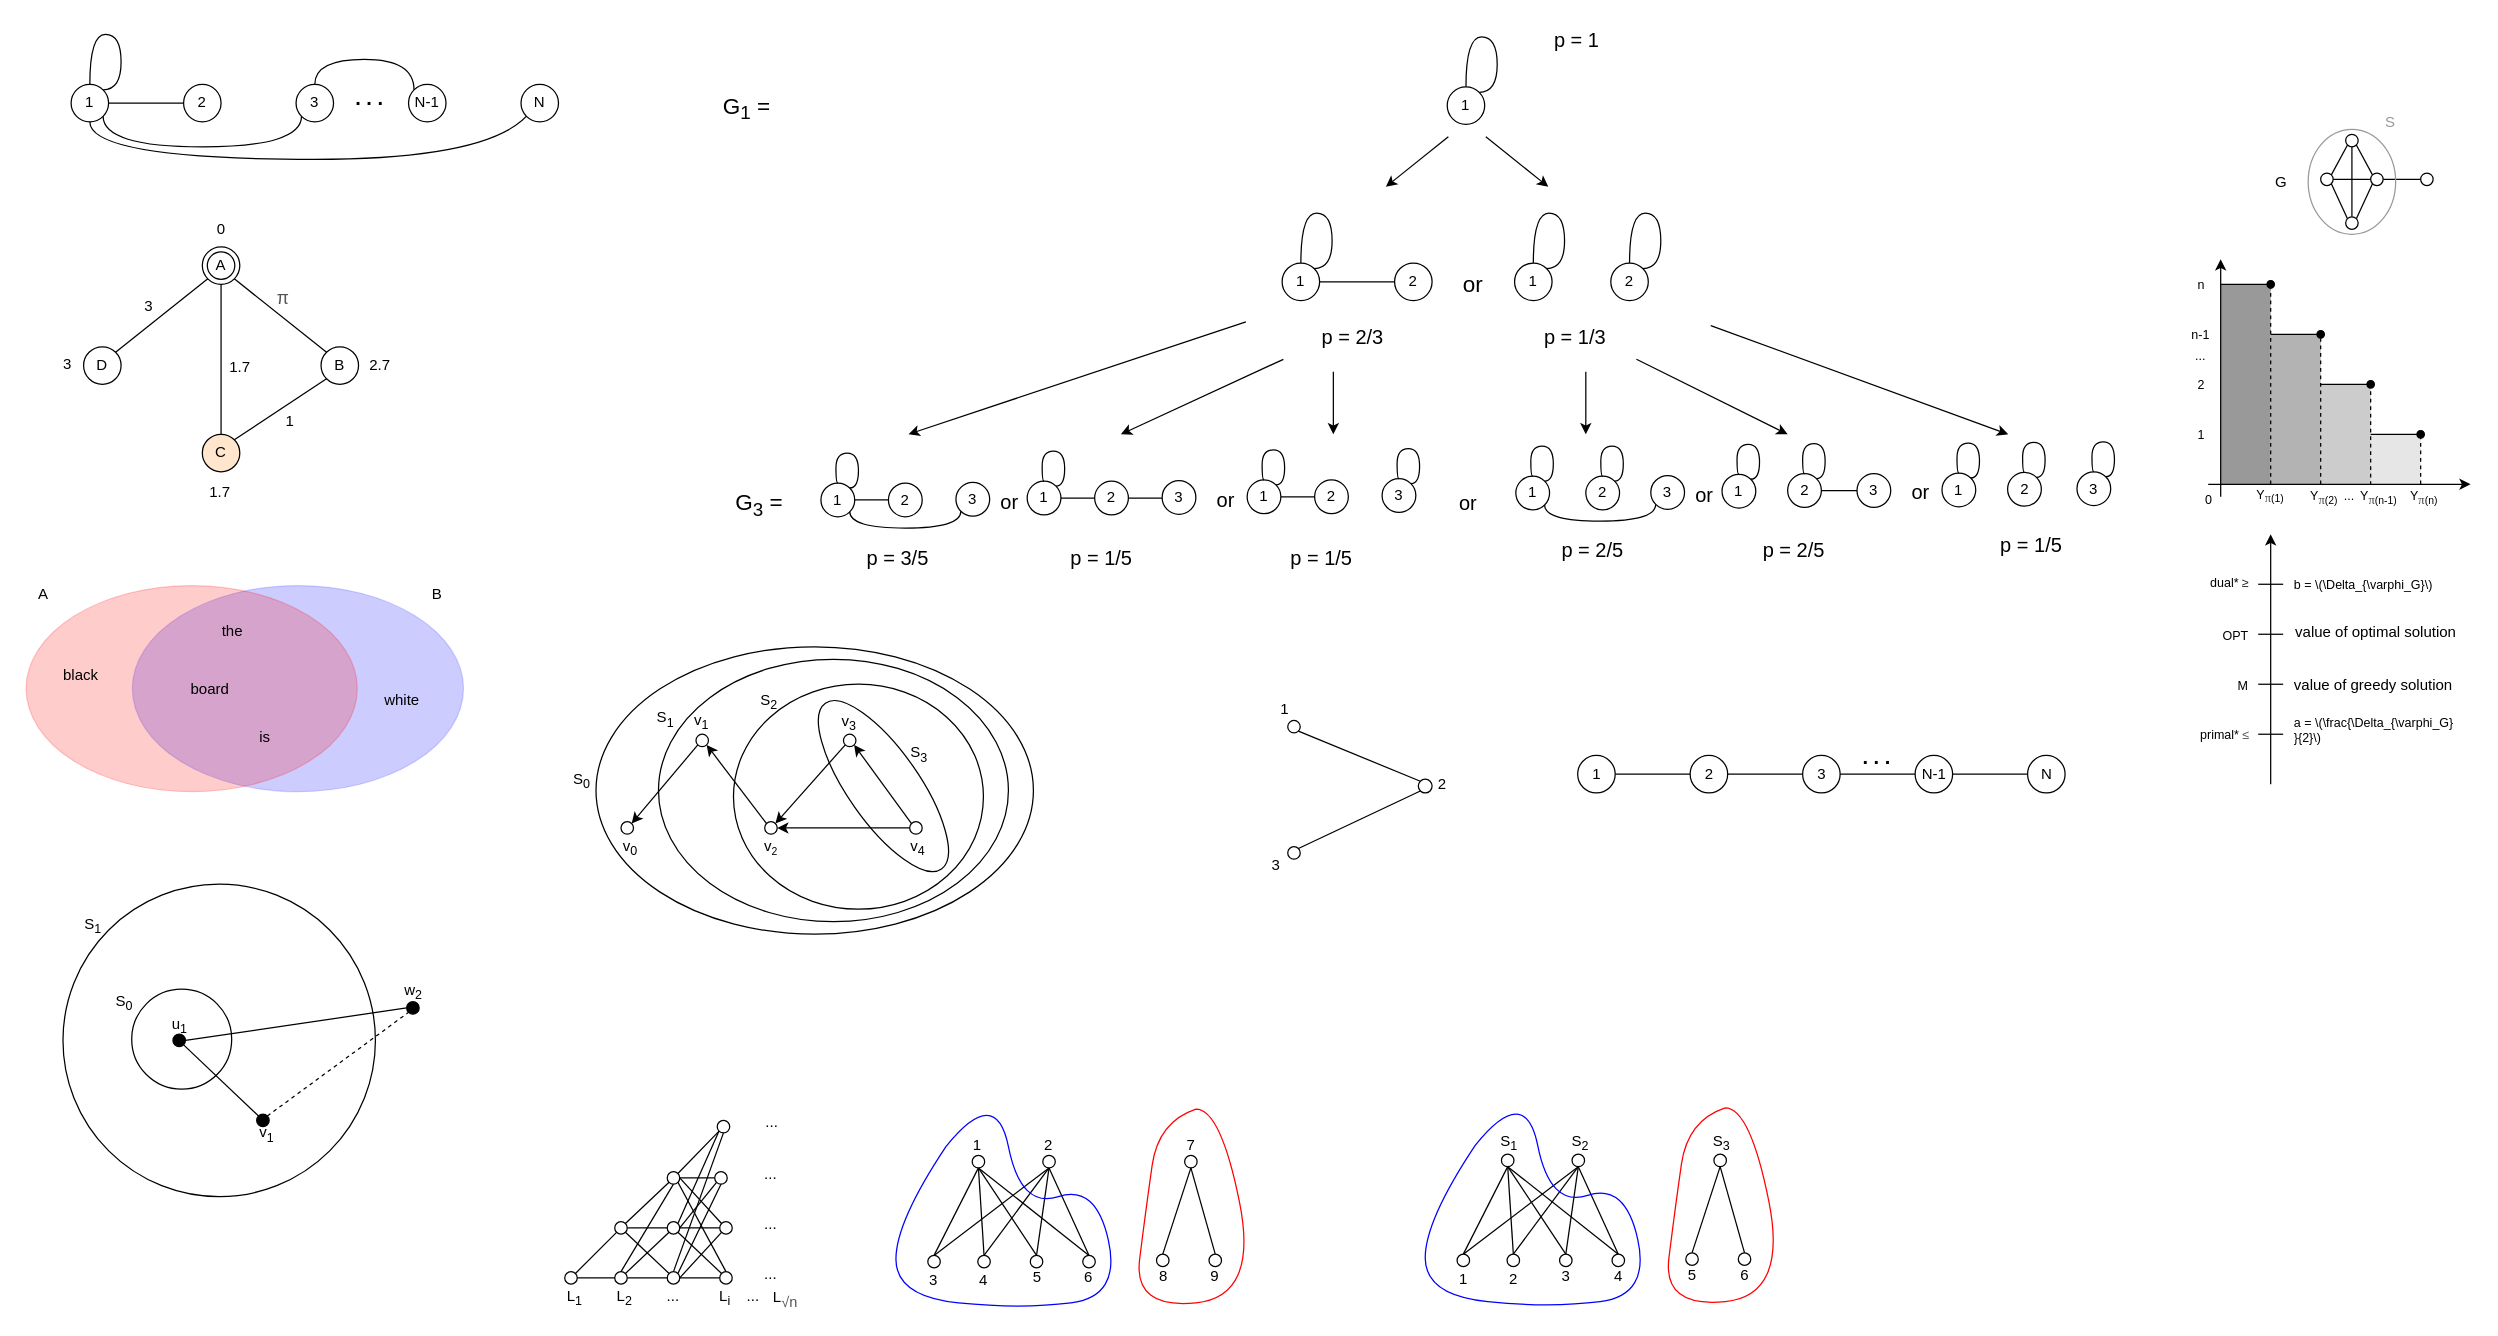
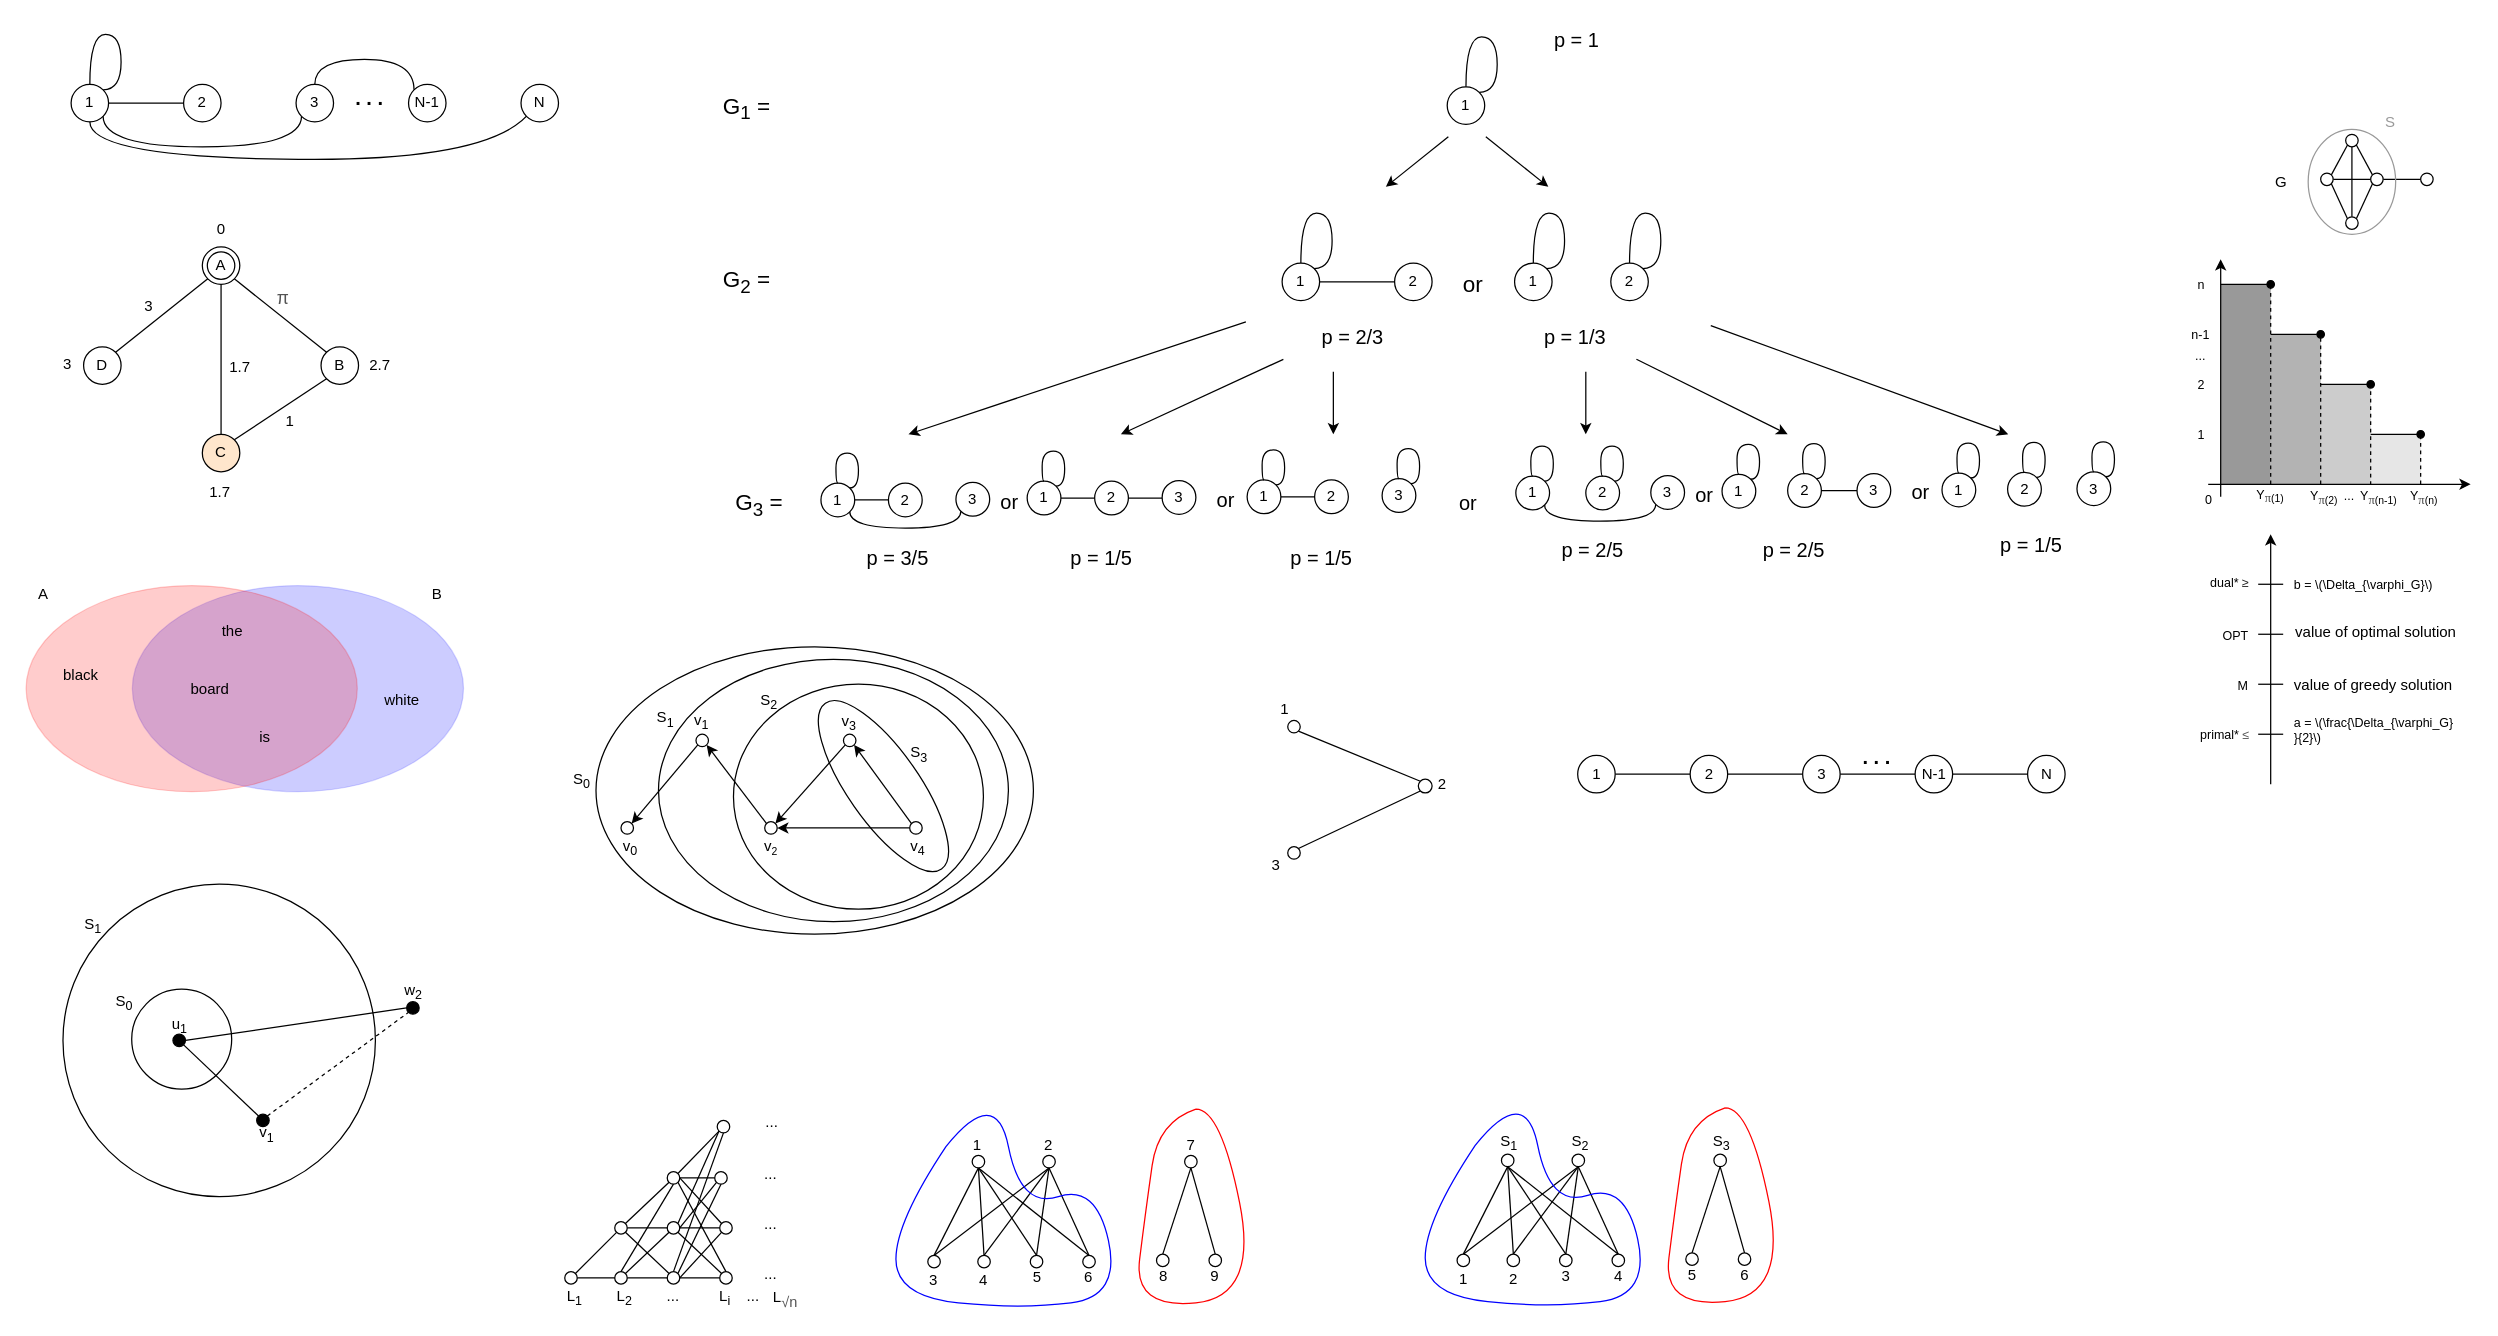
none -> (752, 277)
